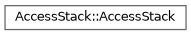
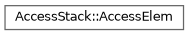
(96, 18) -> (94, 18)
